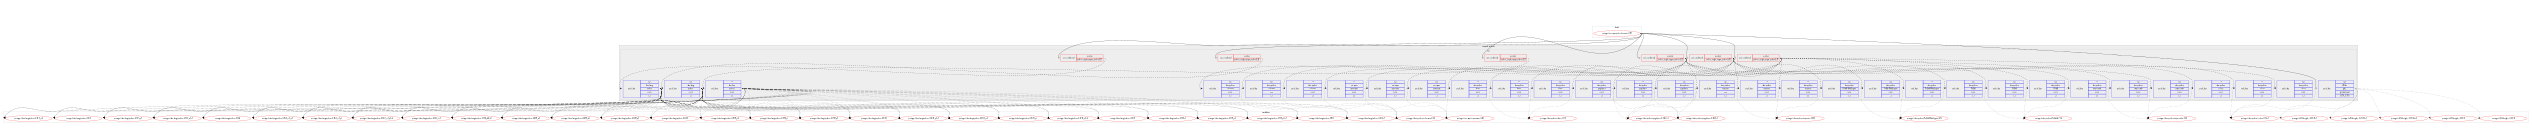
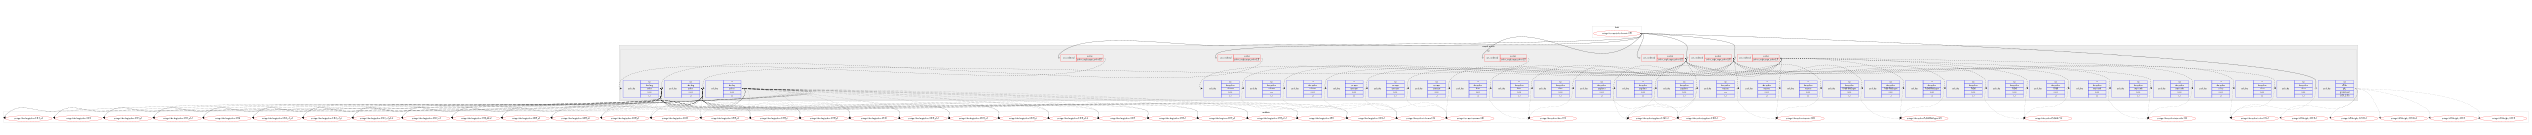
(1222, 118) -> (1222, 118)
